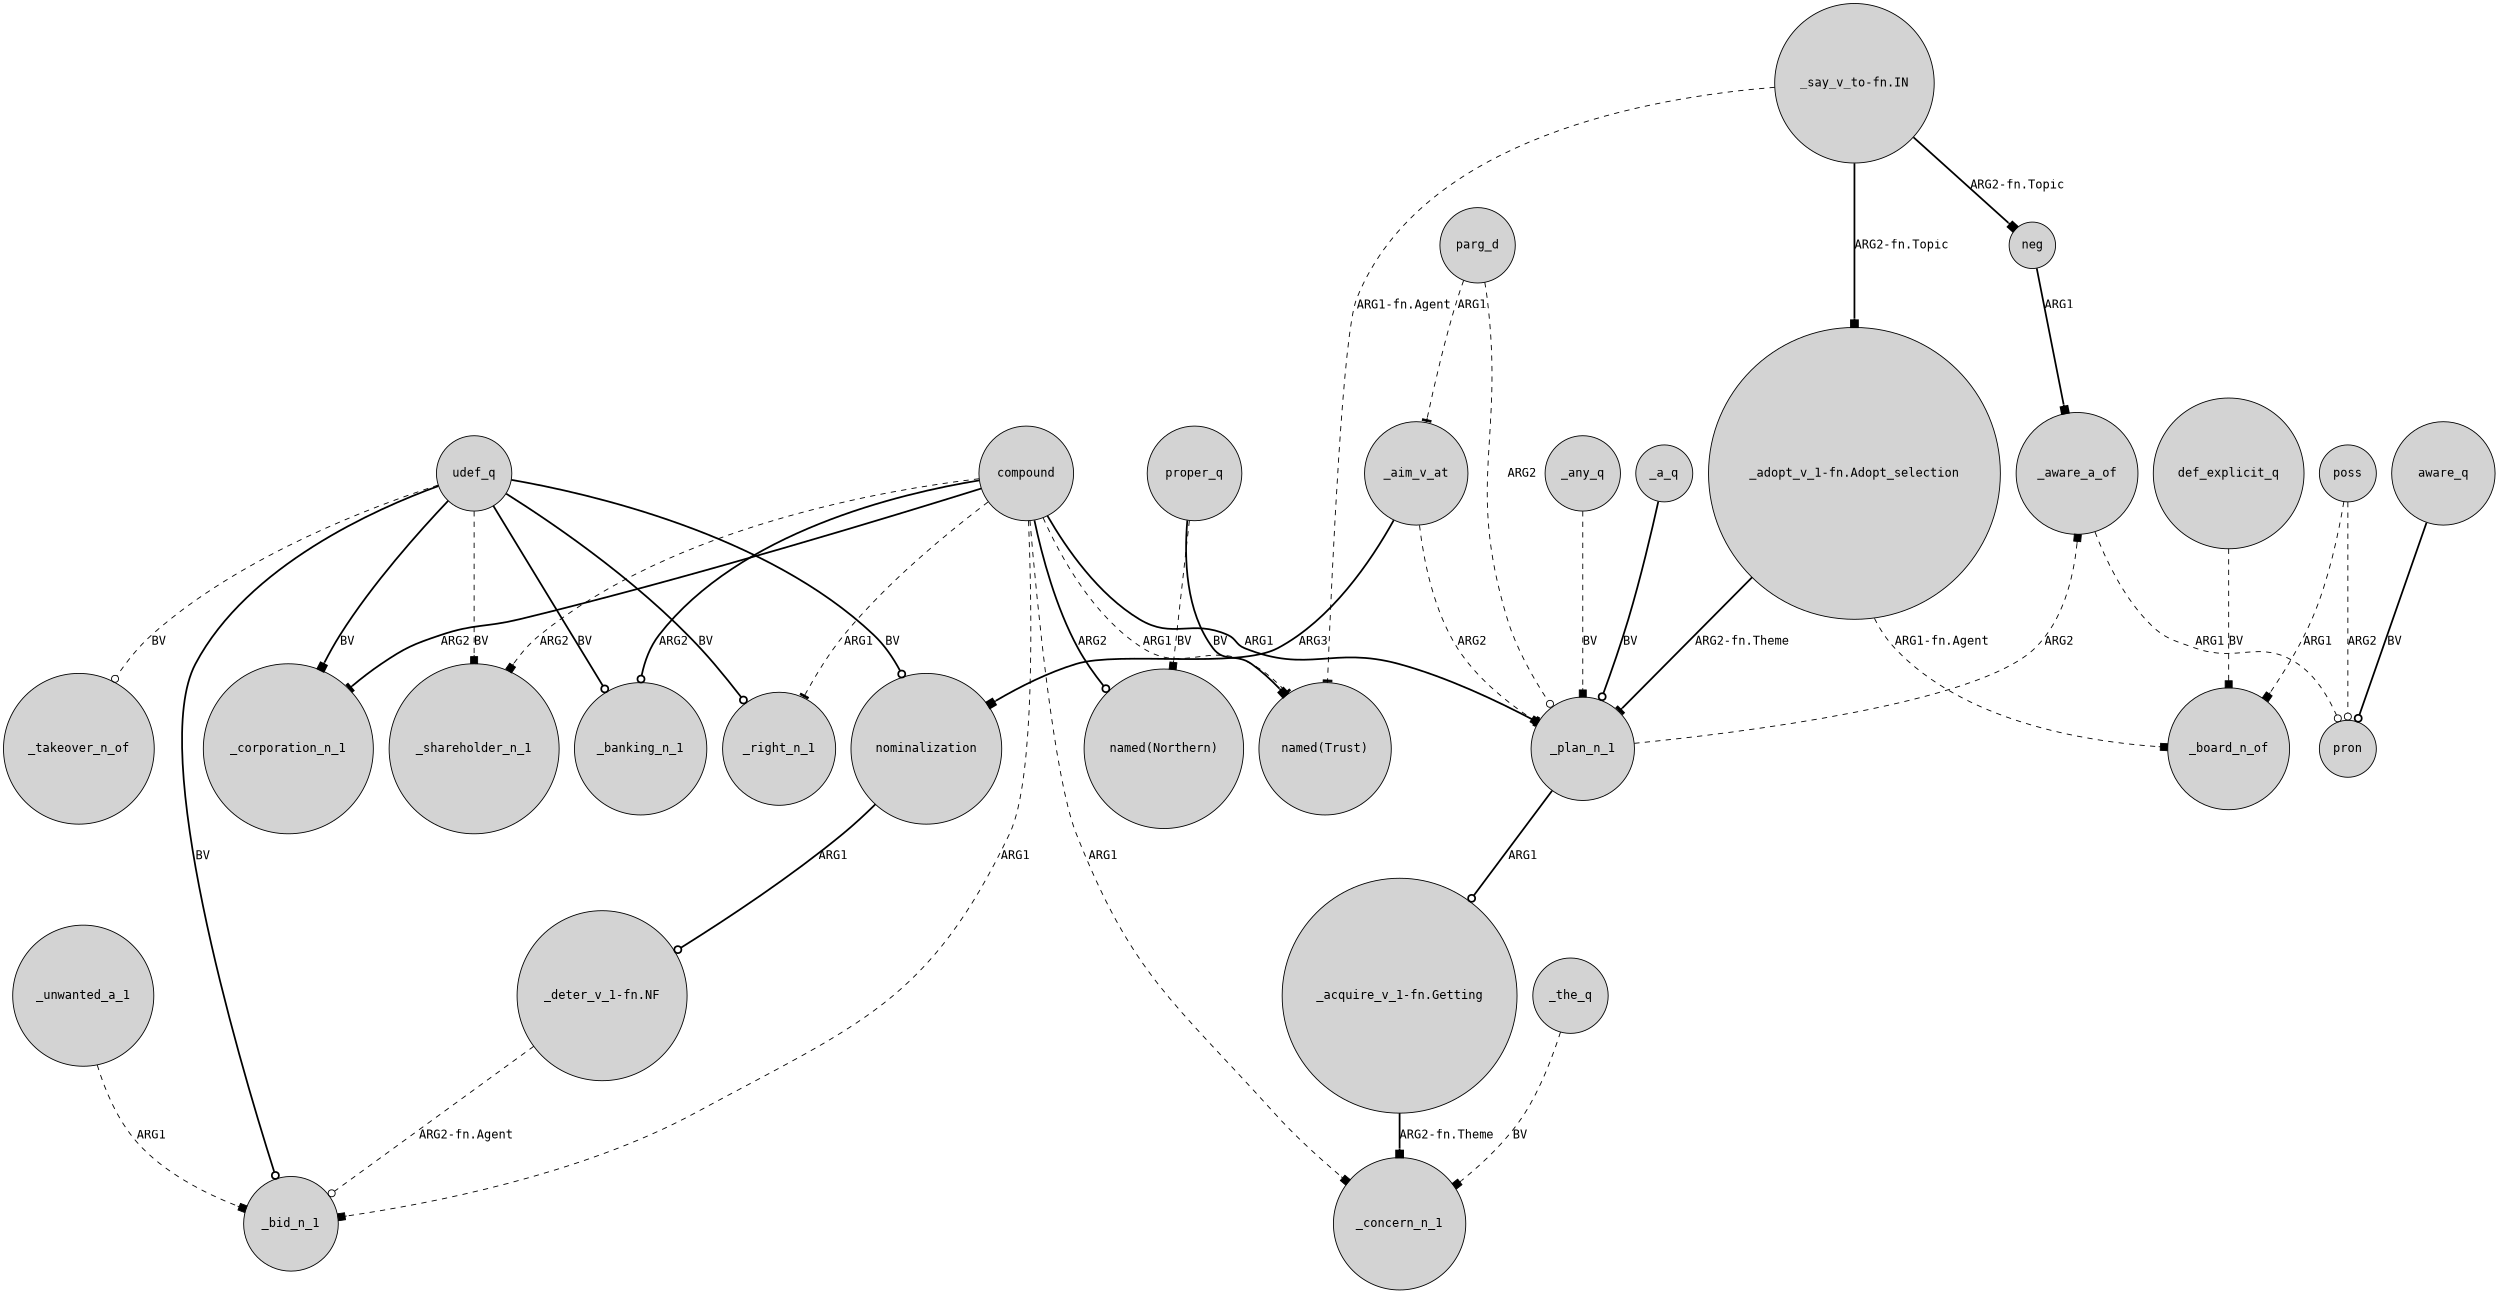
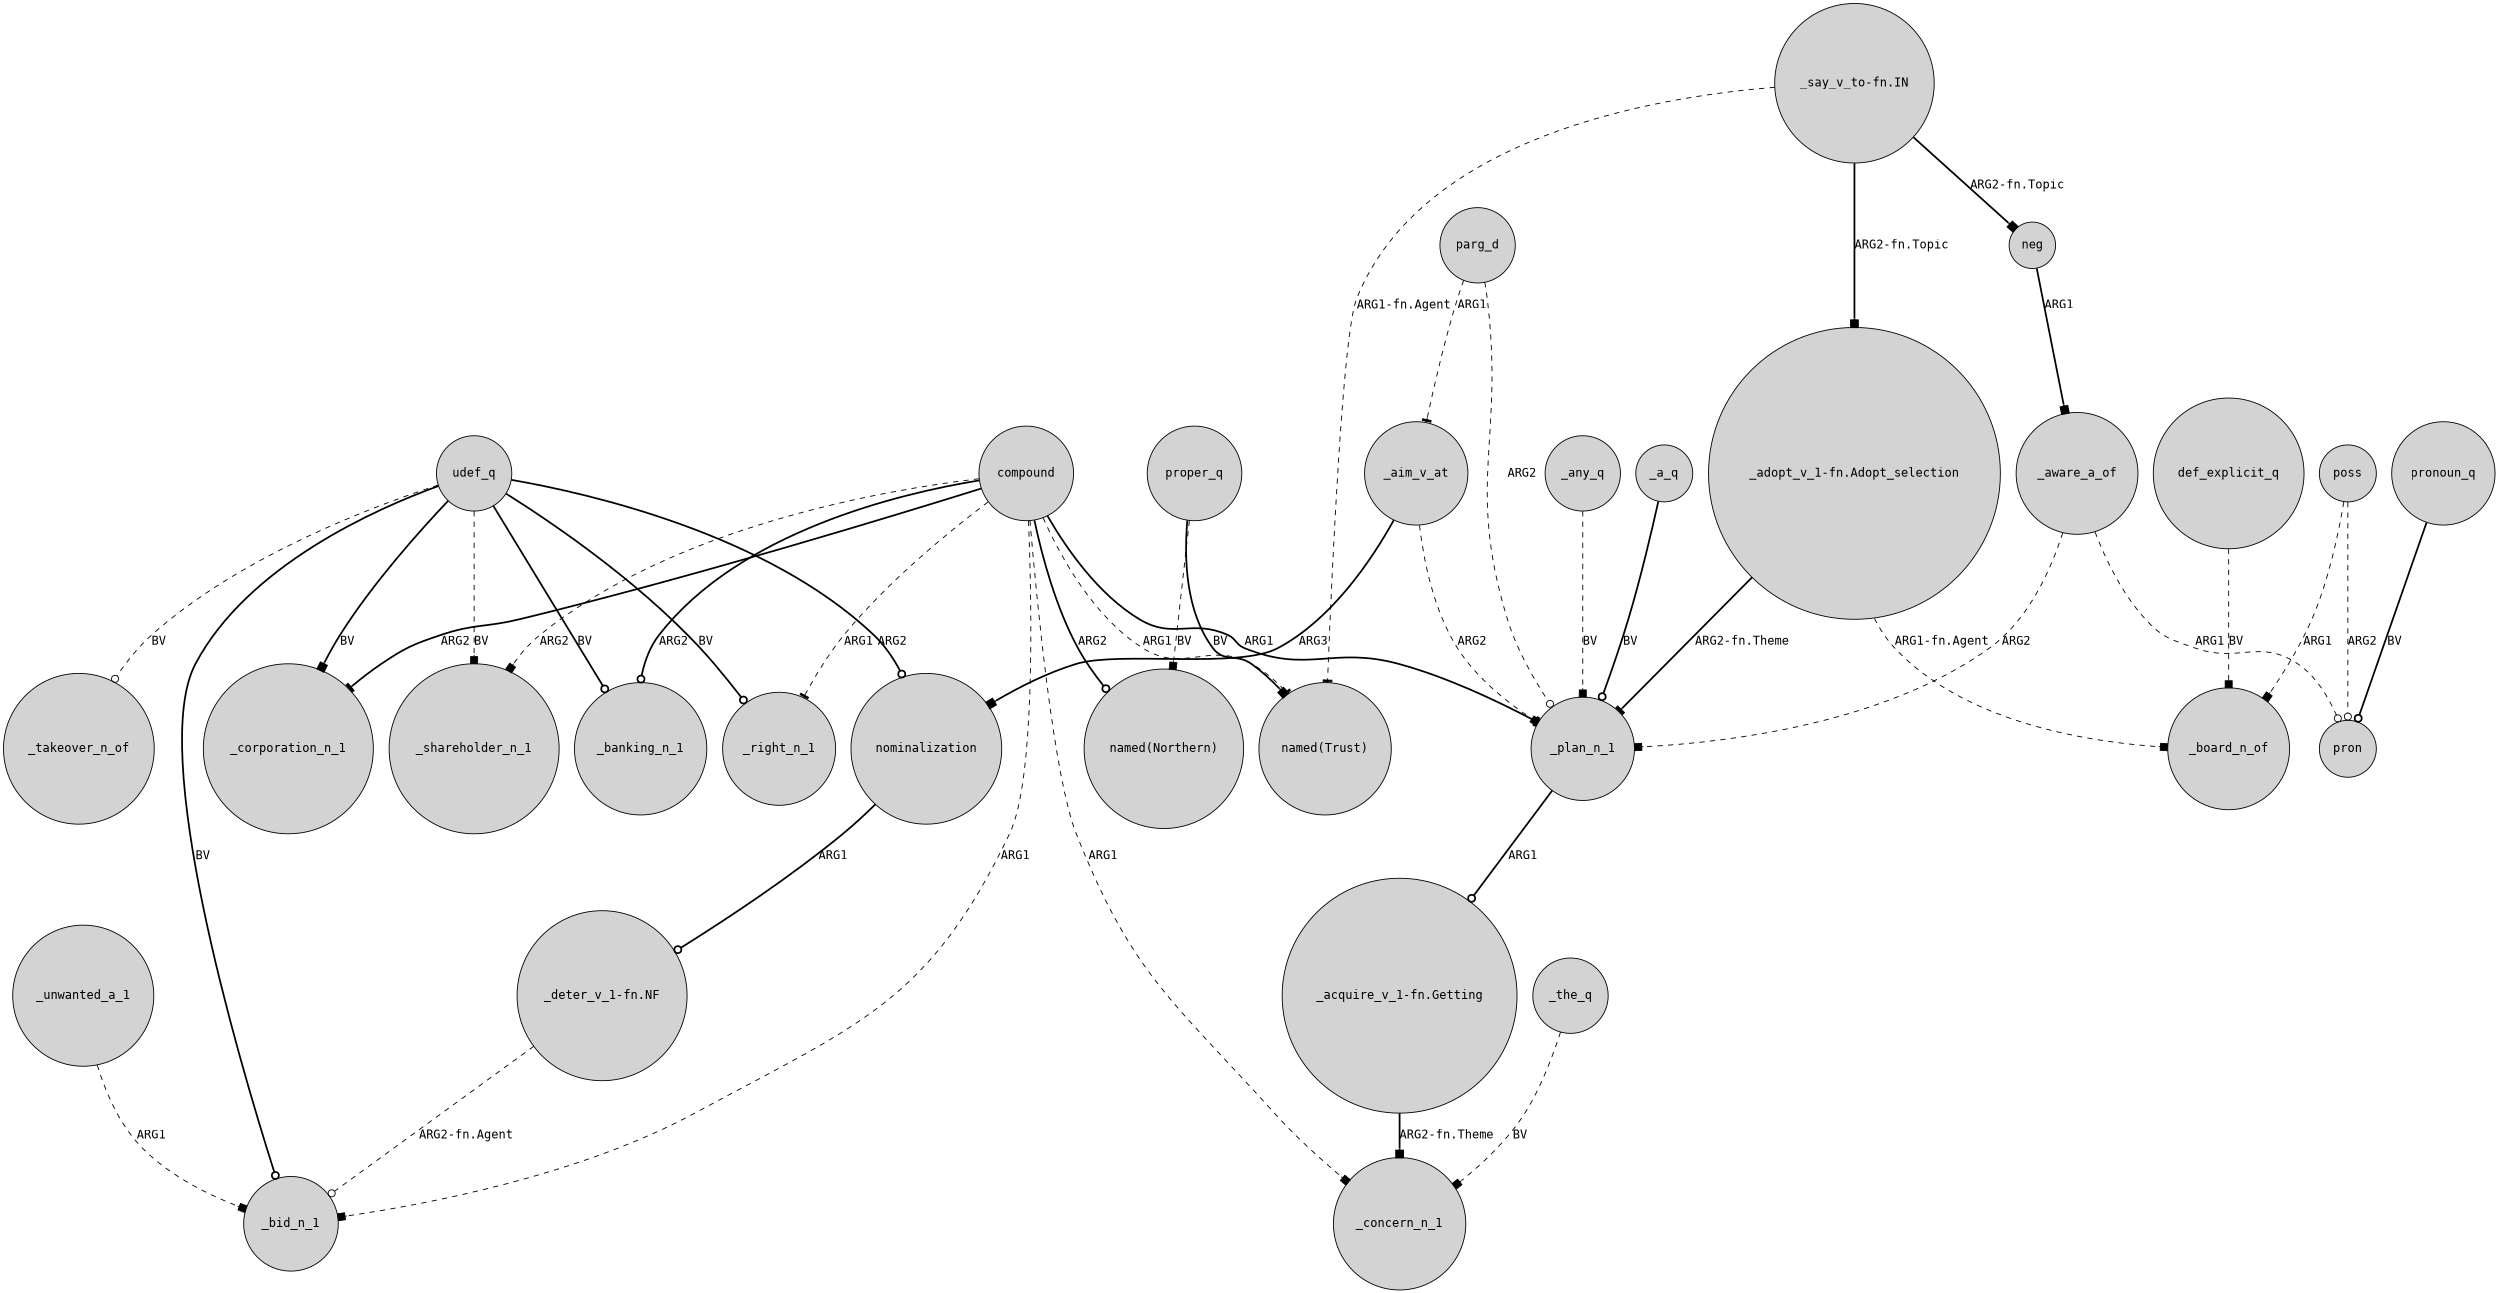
(2443, 473) -> (2443, 473)
(893, 642) -> (893, 642)
(1897, 703) -> (1890, 699)
